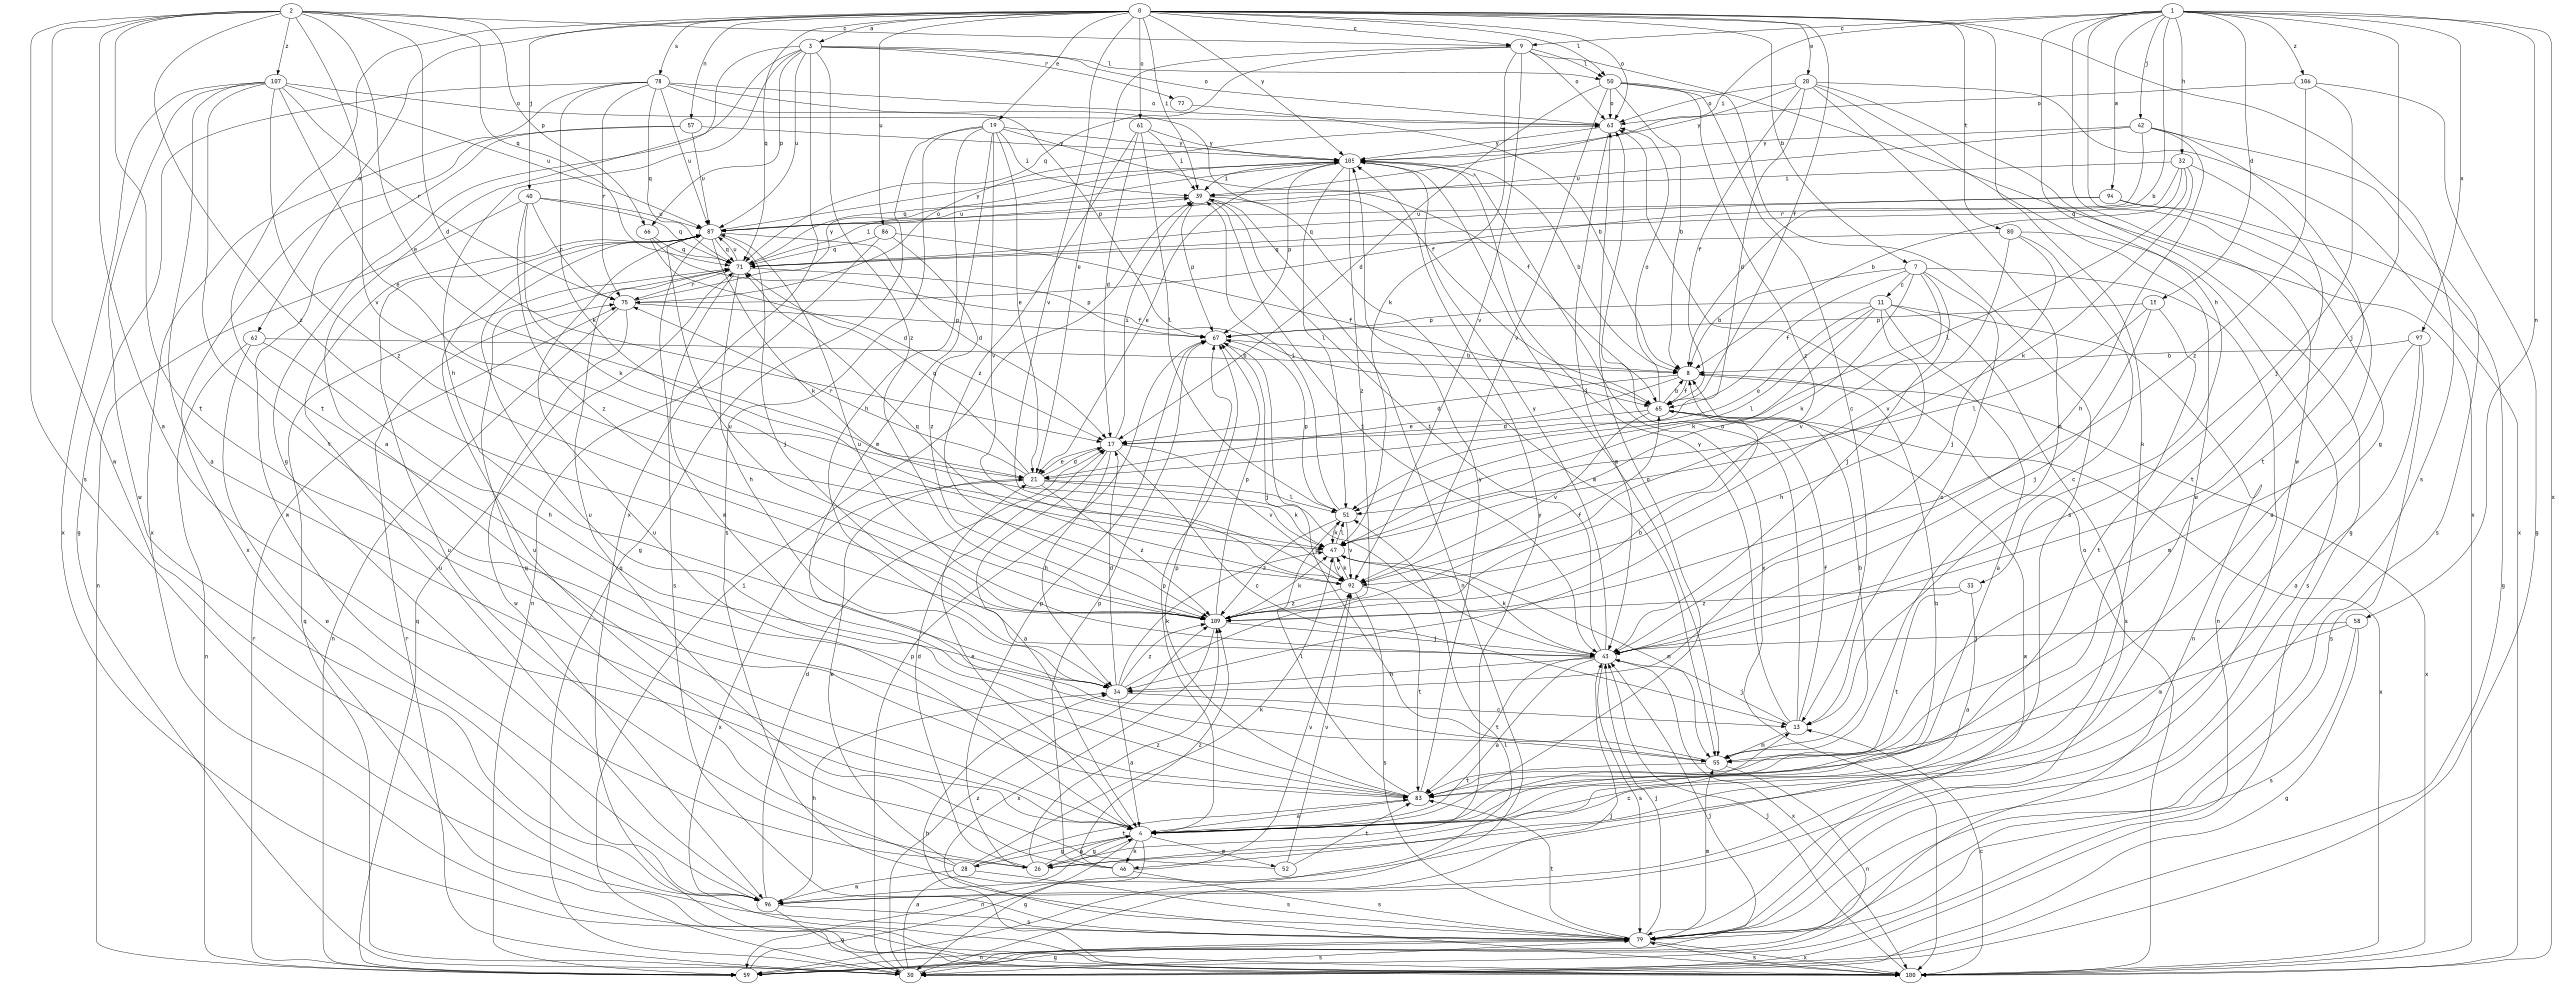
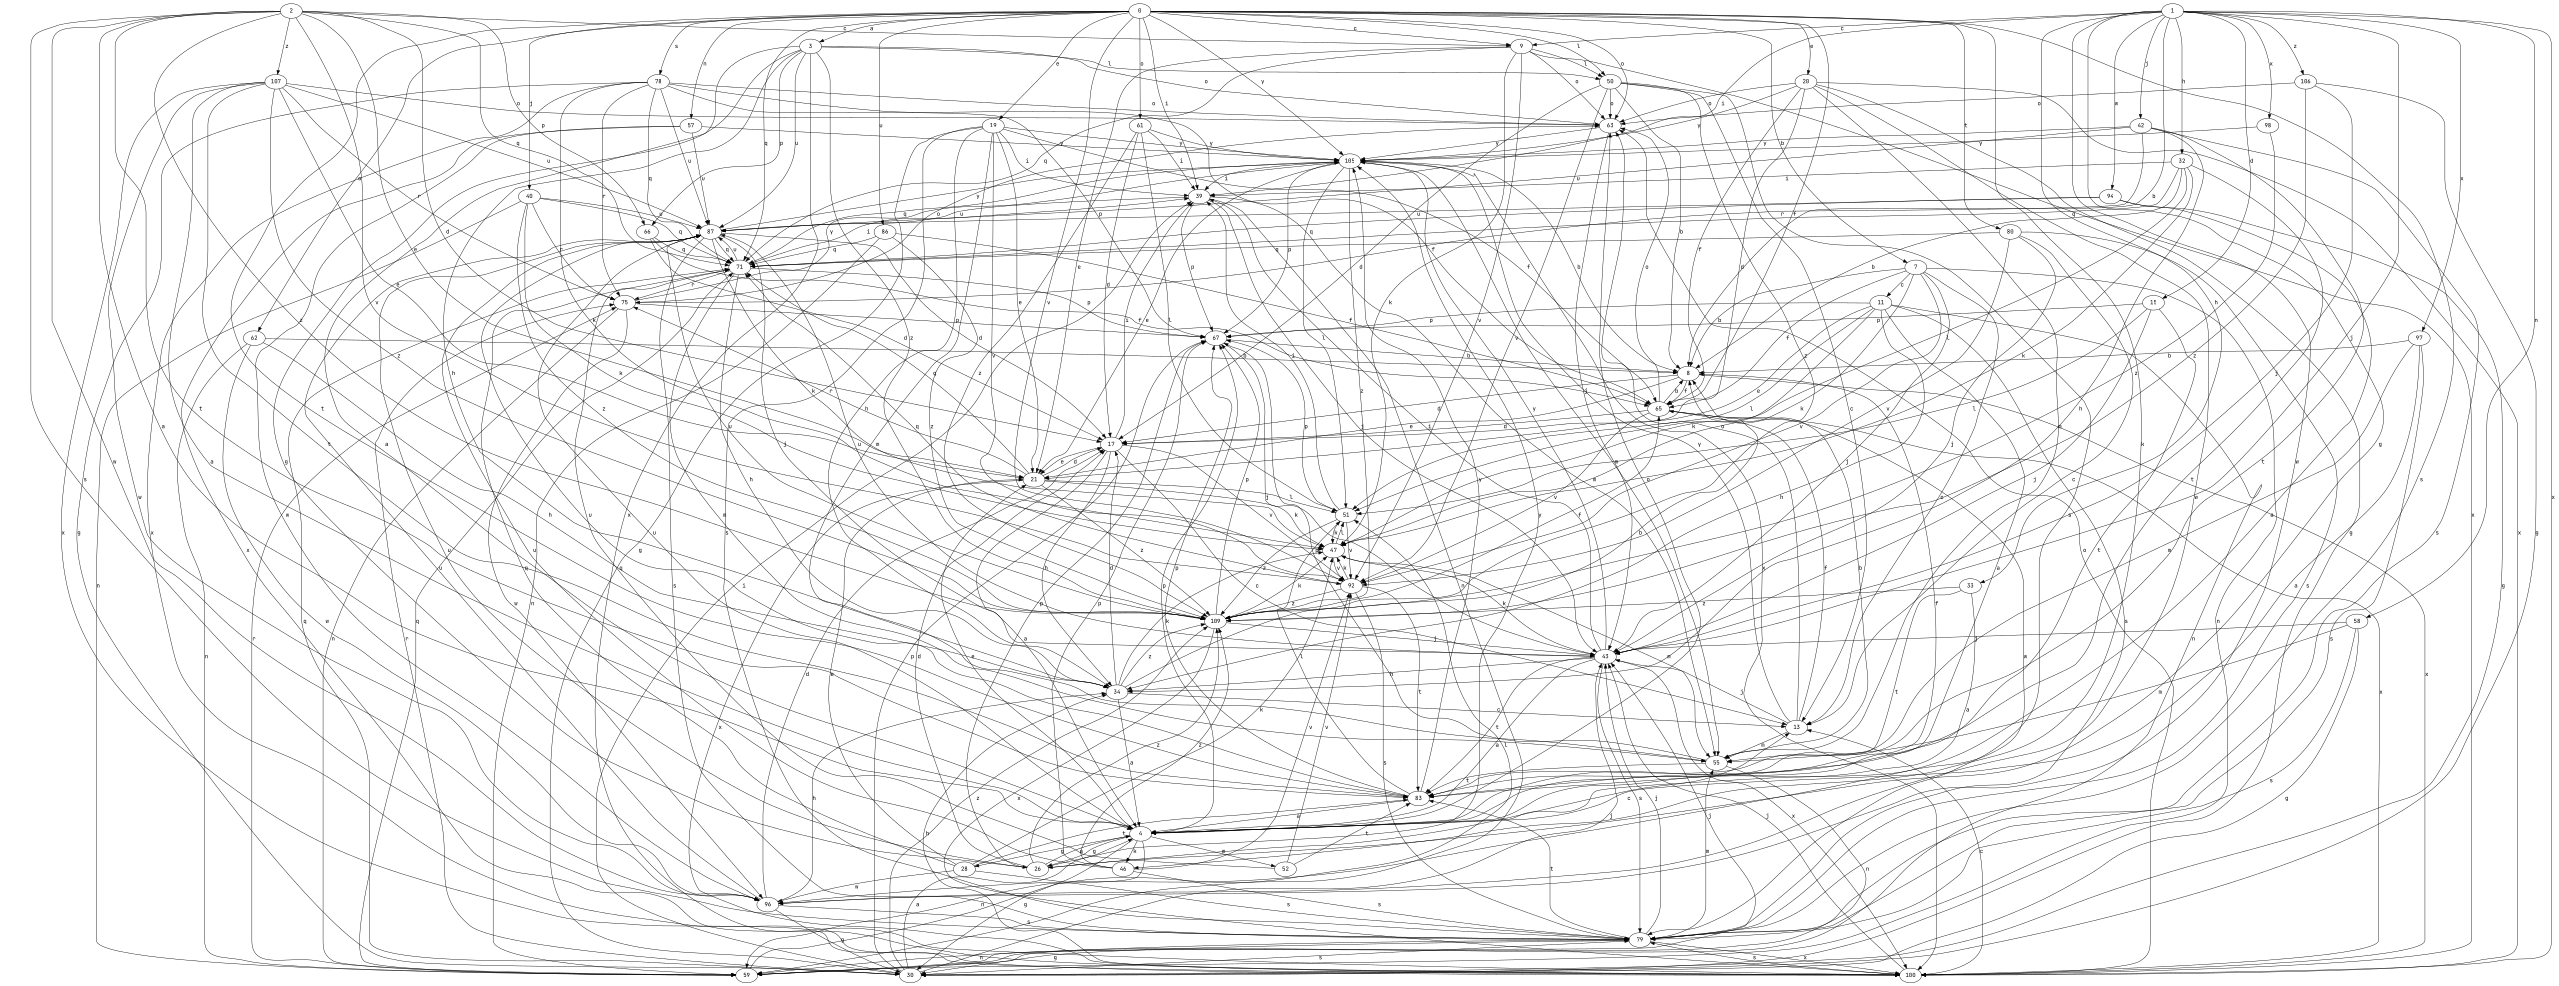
(1181, 104) -> none
none -> (2268, 126)
(1937, 604) -> (1937, 604)
